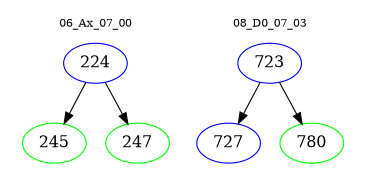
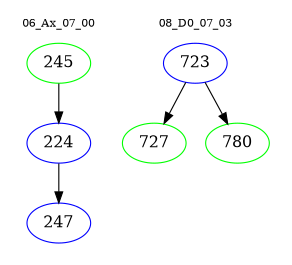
(78, 98) -> (59, 98)
(138, 143) -> (59, 223)
(229, 143) -> (154, 143)
